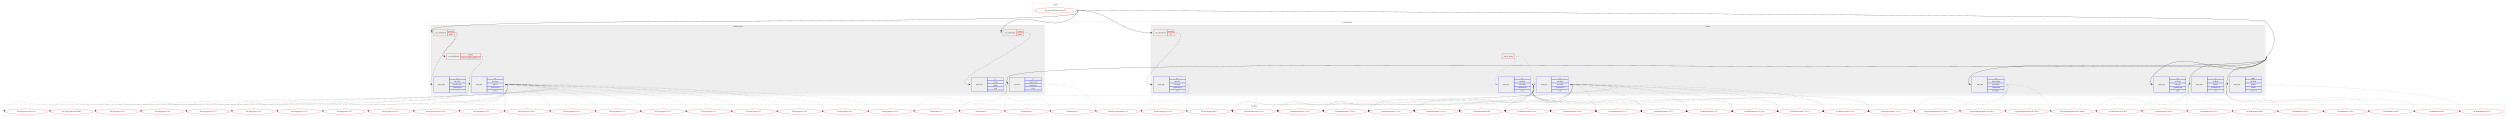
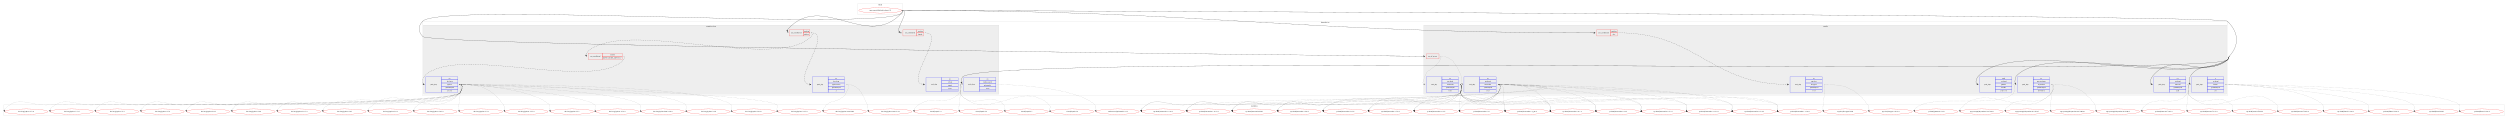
none -> (673, 46)
